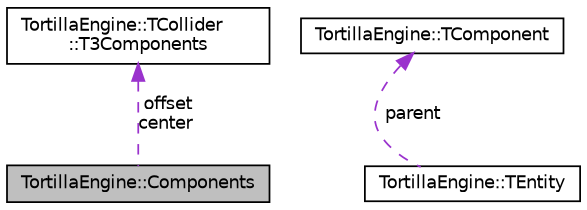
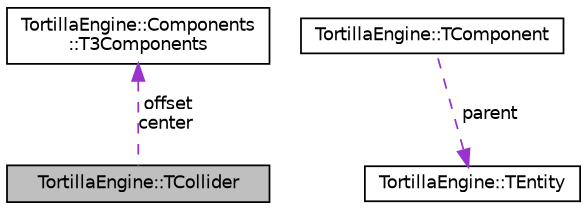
(138, 36) -> (138, 36)
(376, 123) -> (450, 101)
(138, 184) -> (138, 184)
